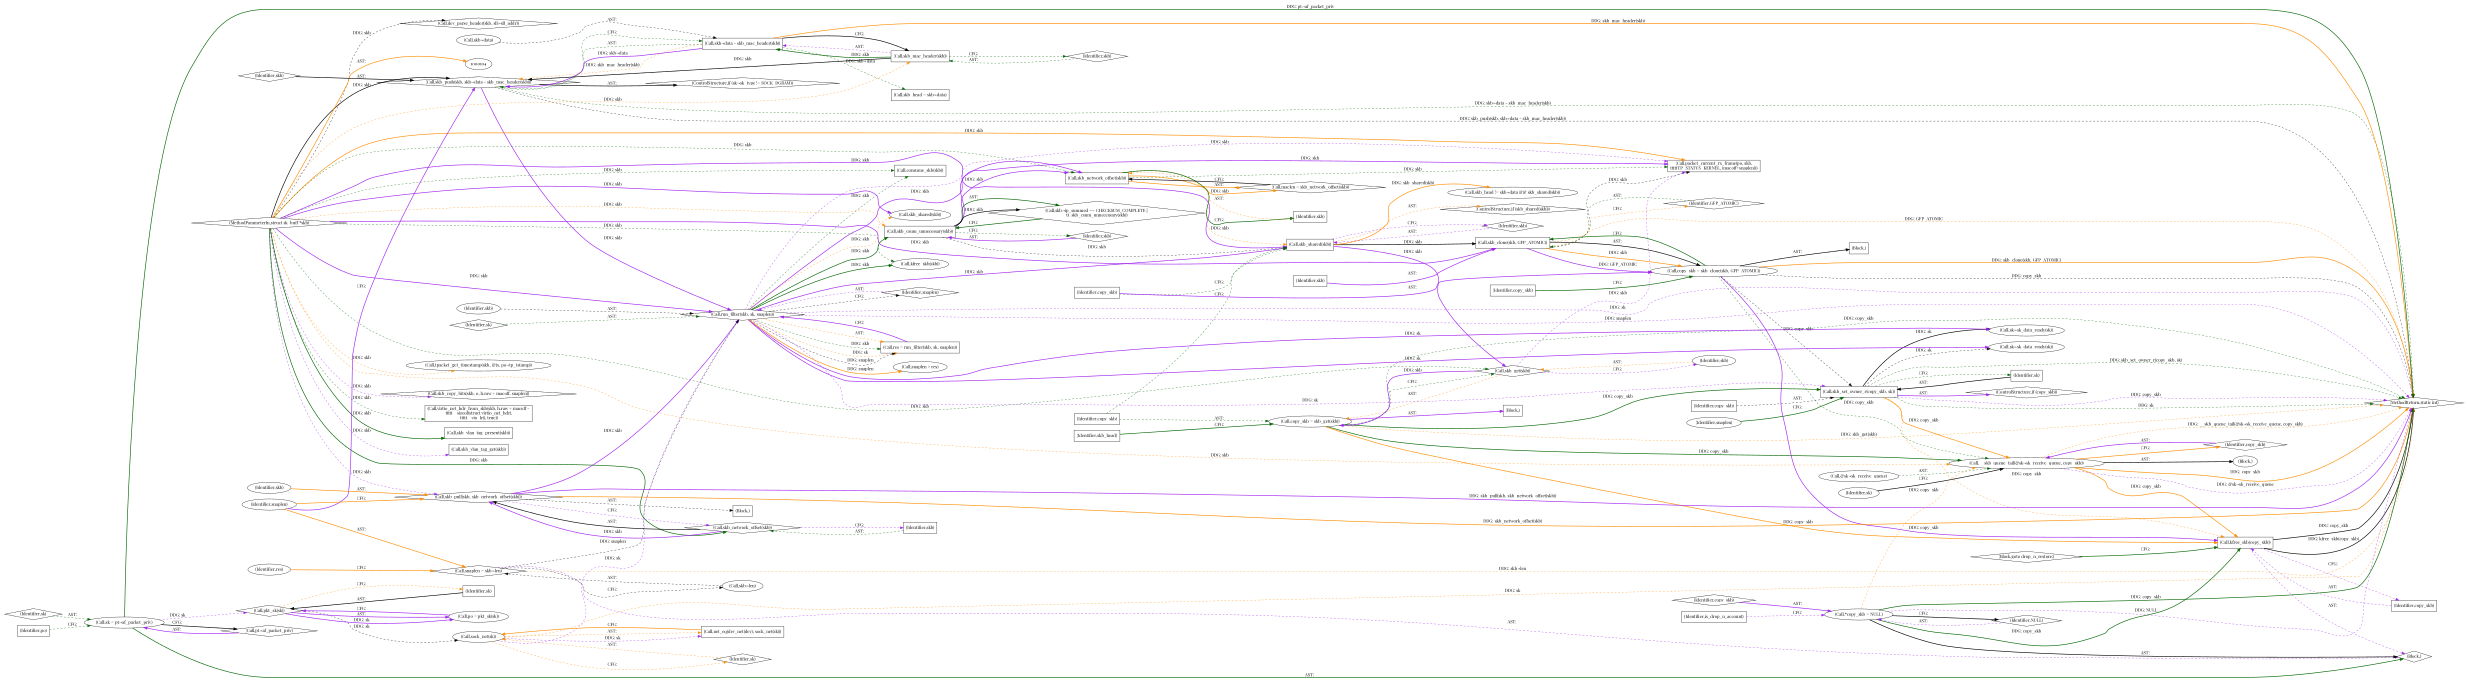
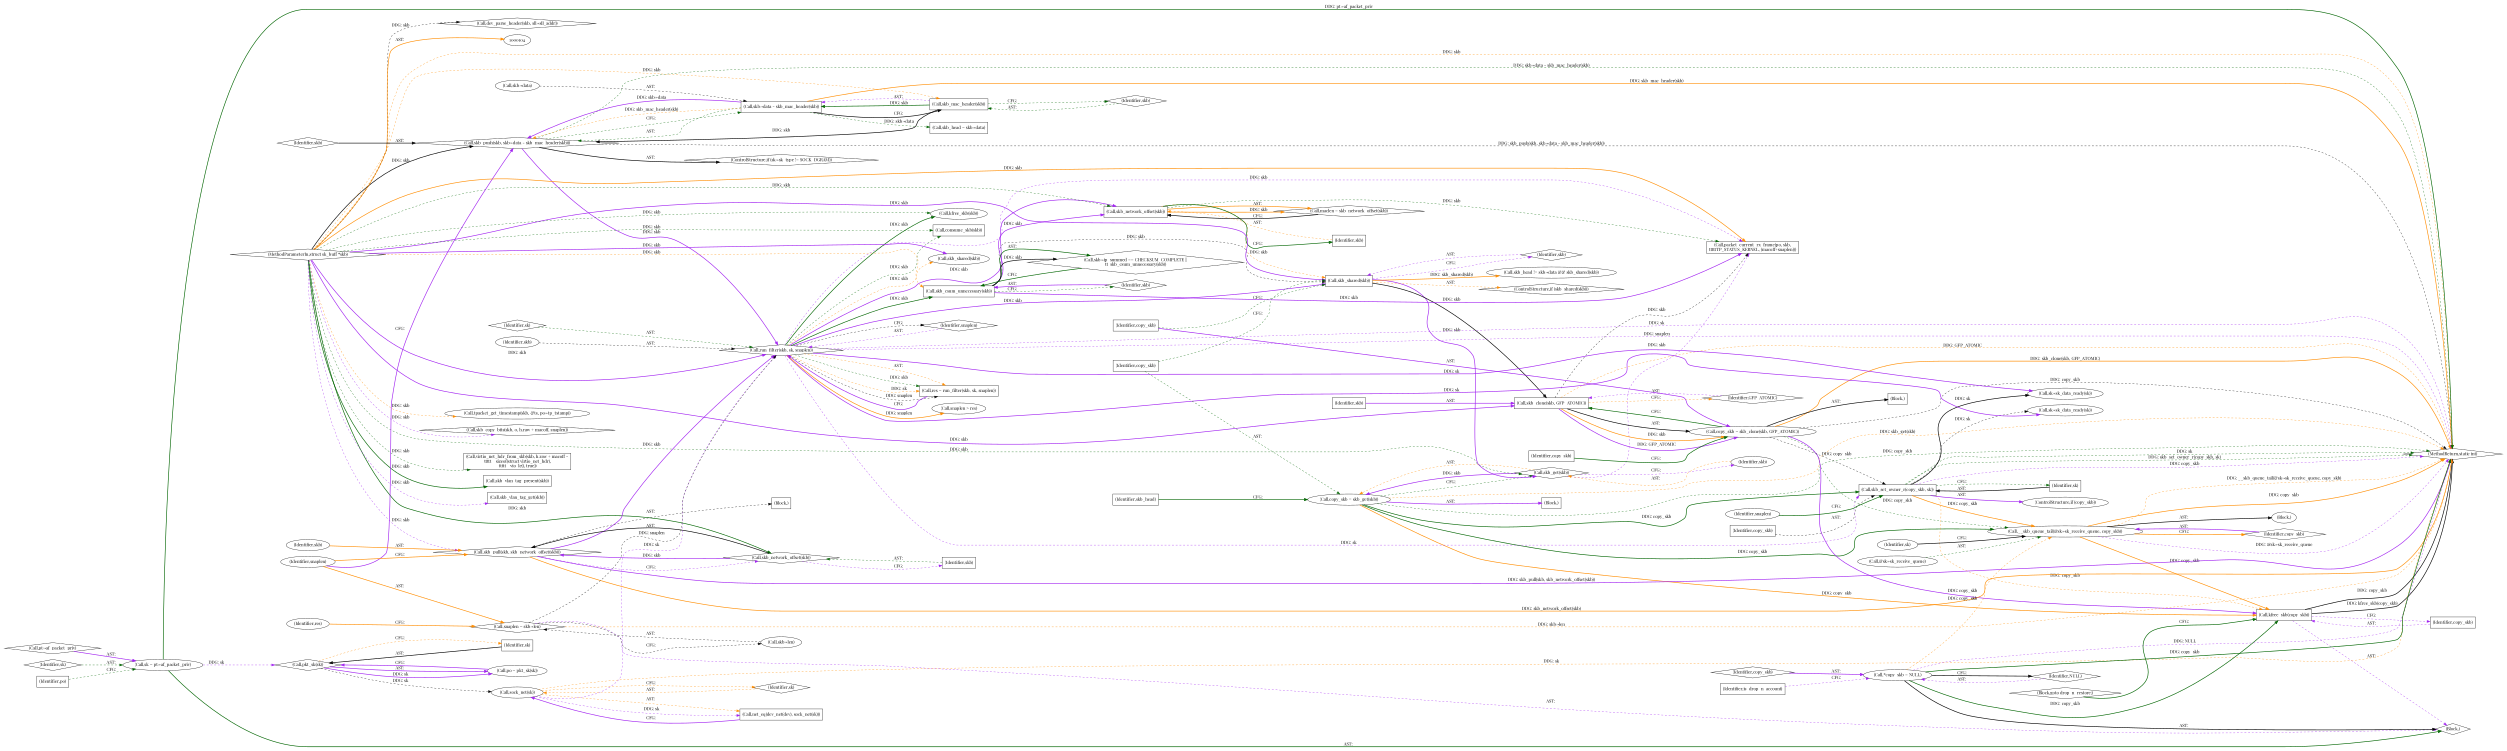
(1607, 200) -> (1644, 393)
(2027, 392) -> (2065, 503)
(1063, 452) -> (1485, 55)
(198, 627) -> none
(603, 627) -> (636, 722)
